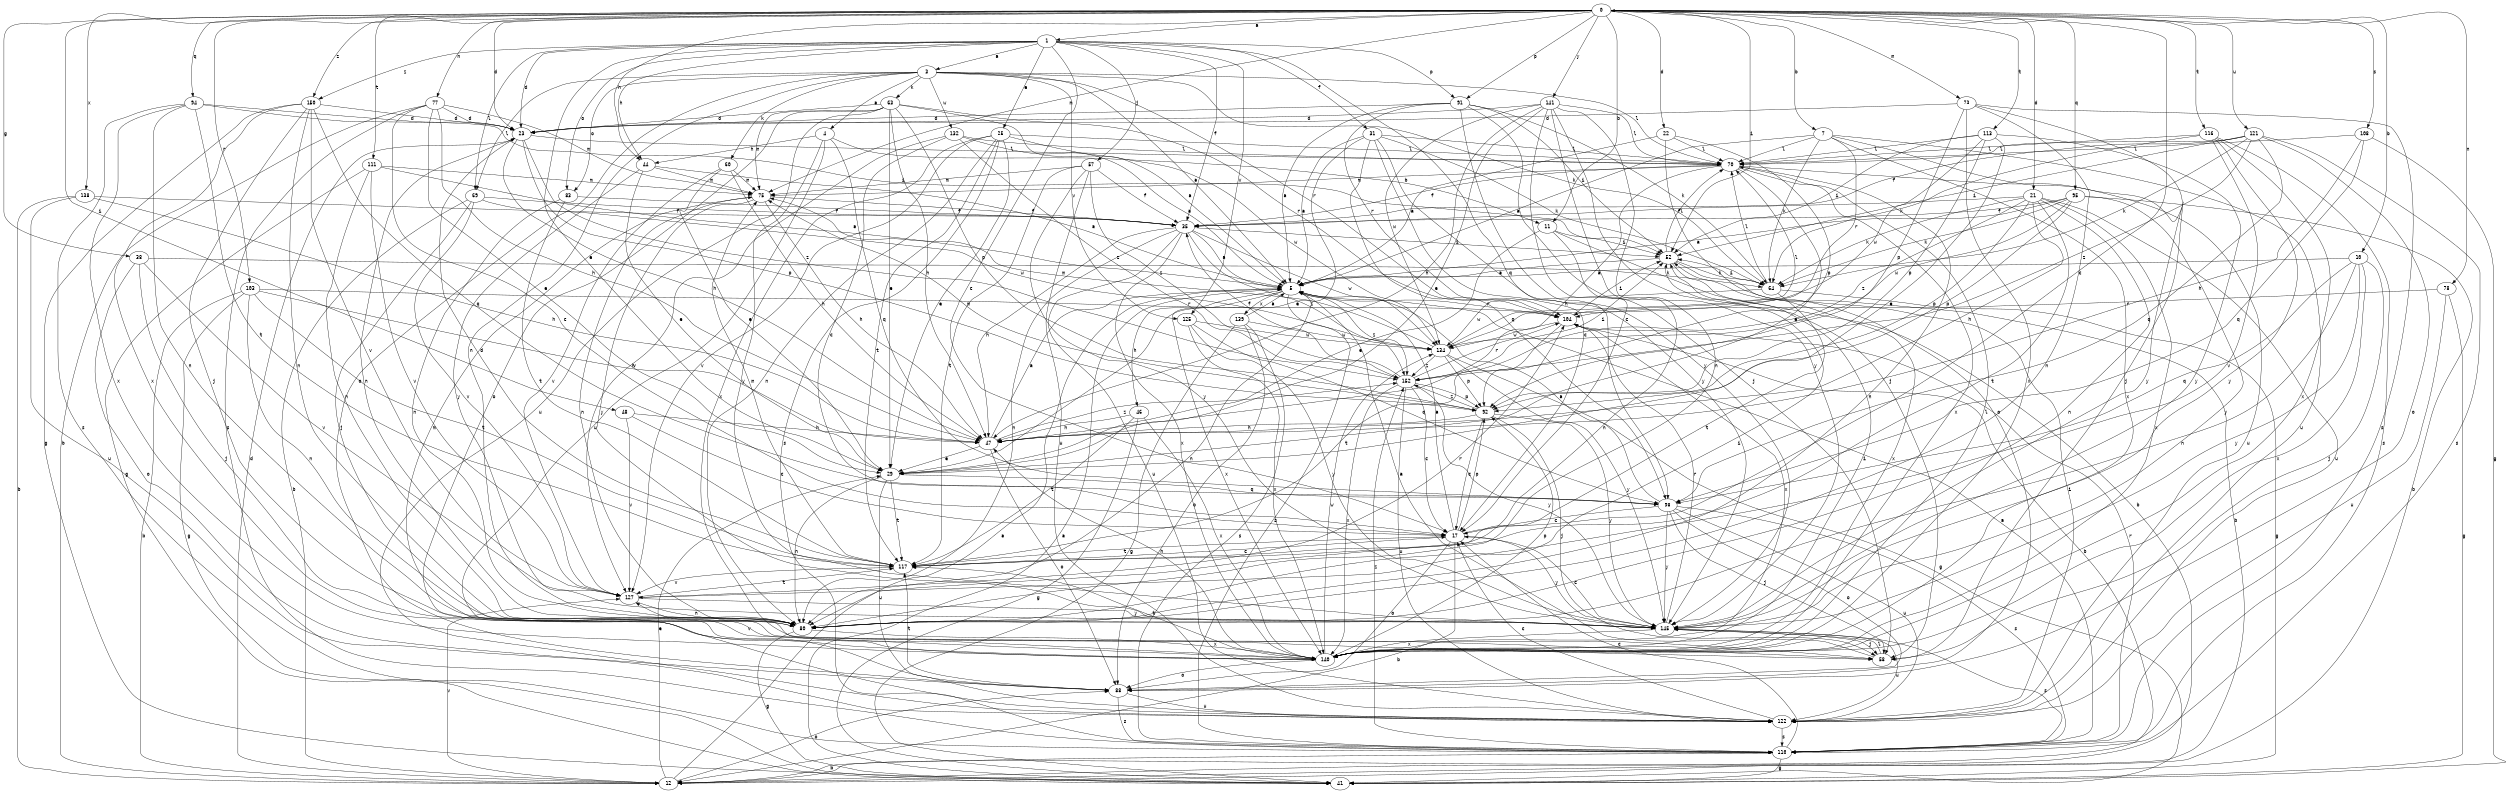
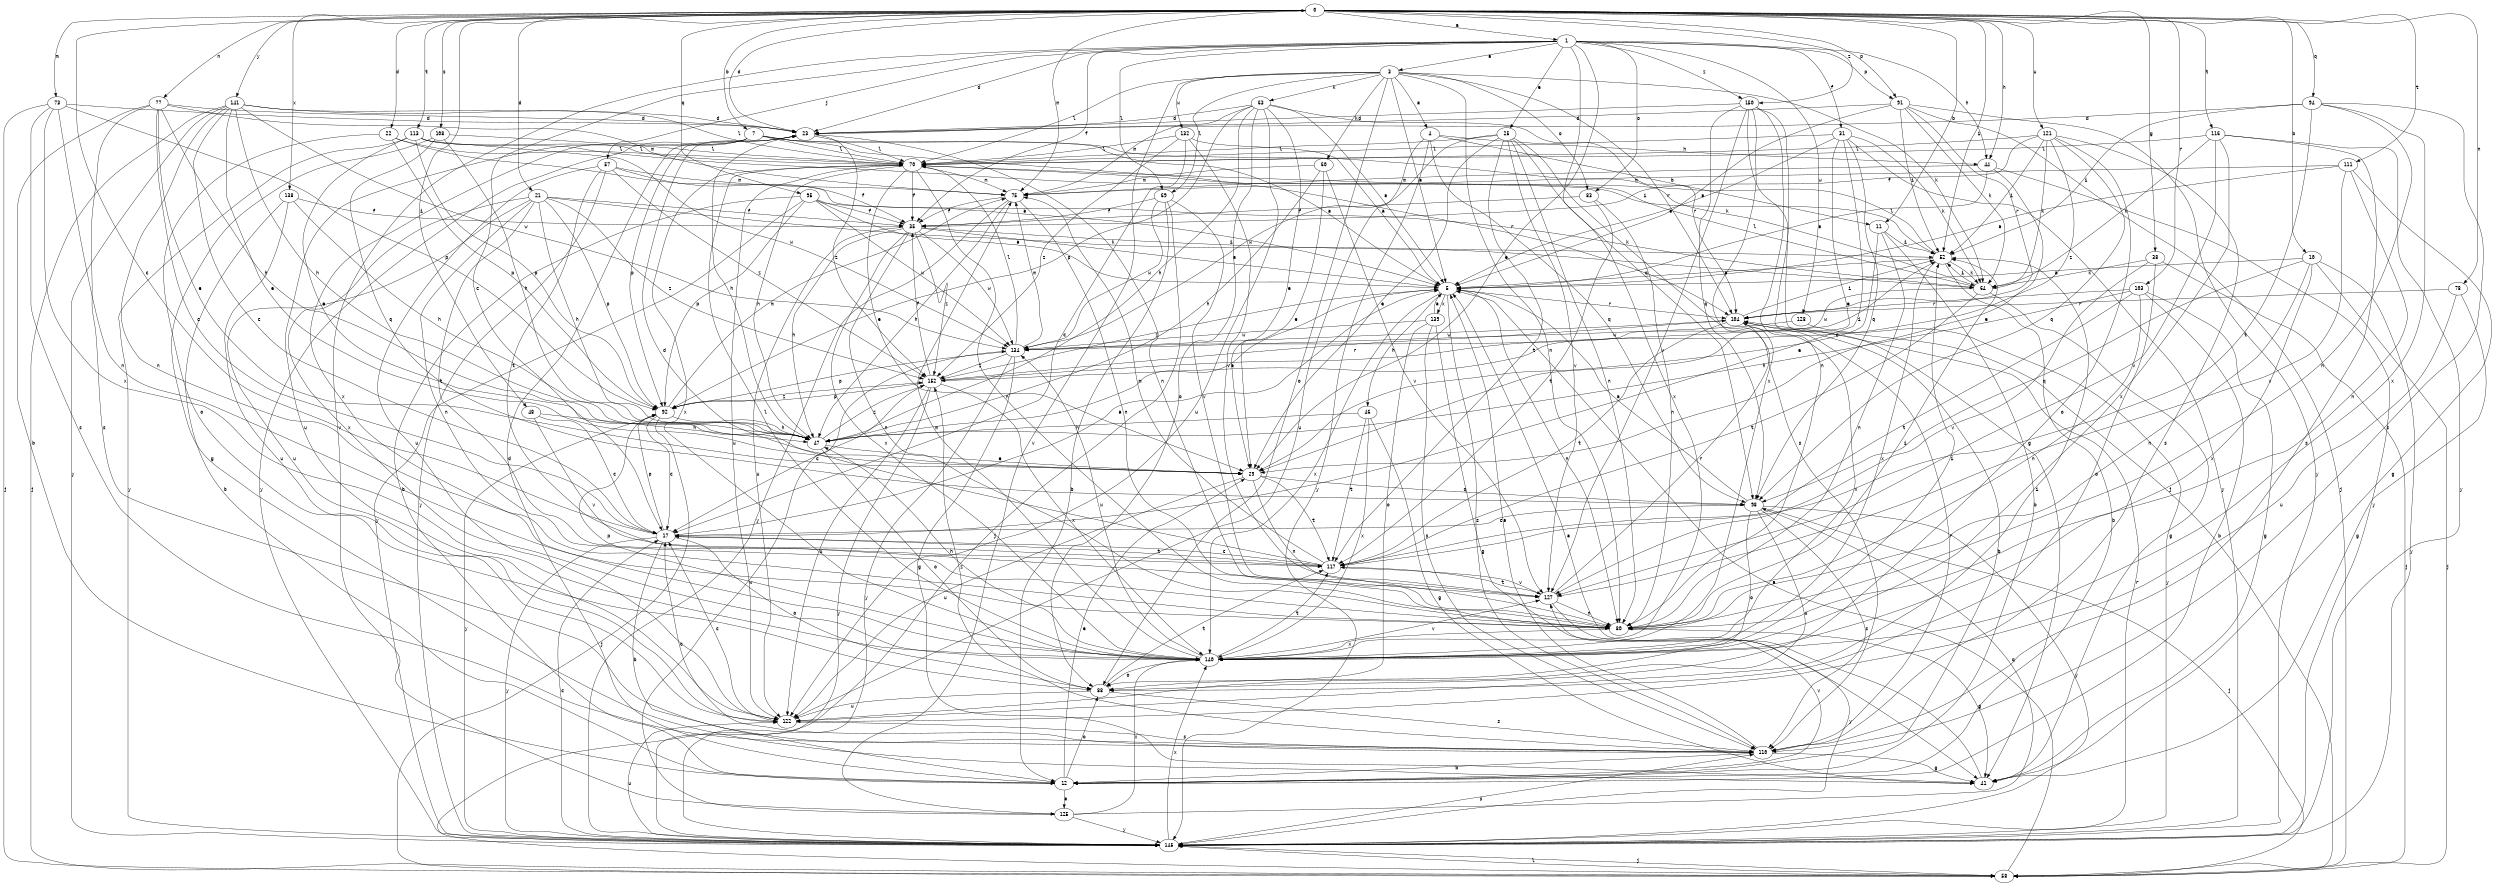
none -> (1801, 320)
(1003, 529) -> (1064, 797)
